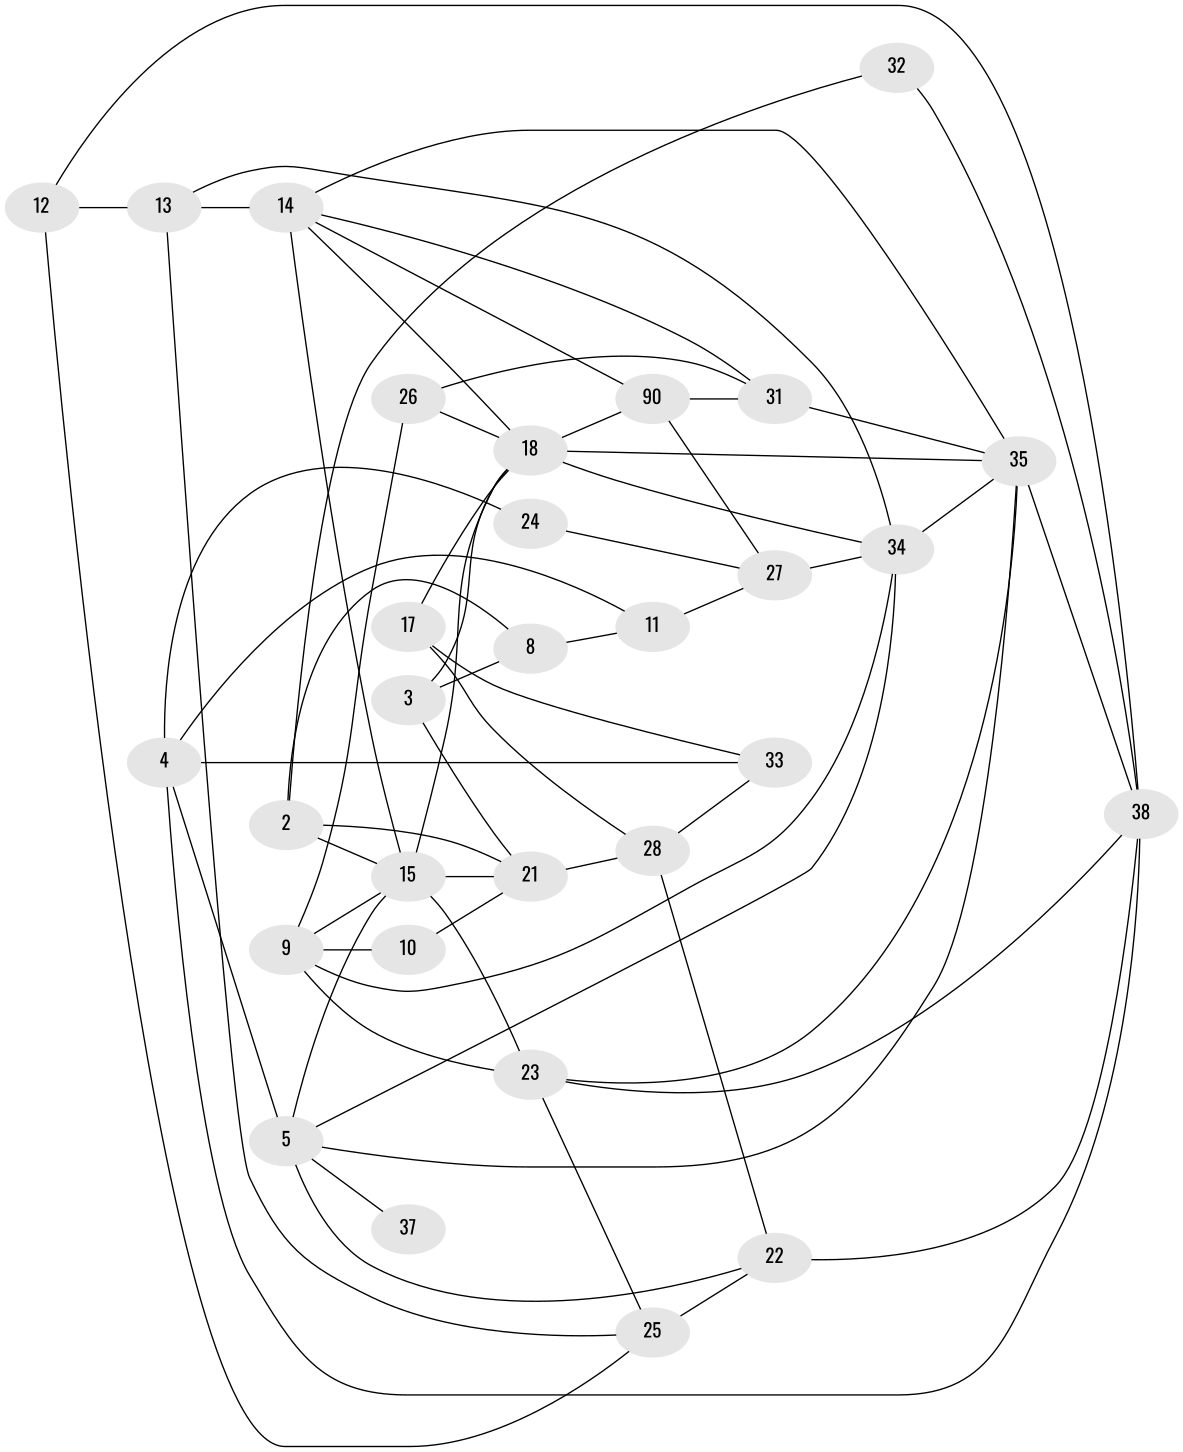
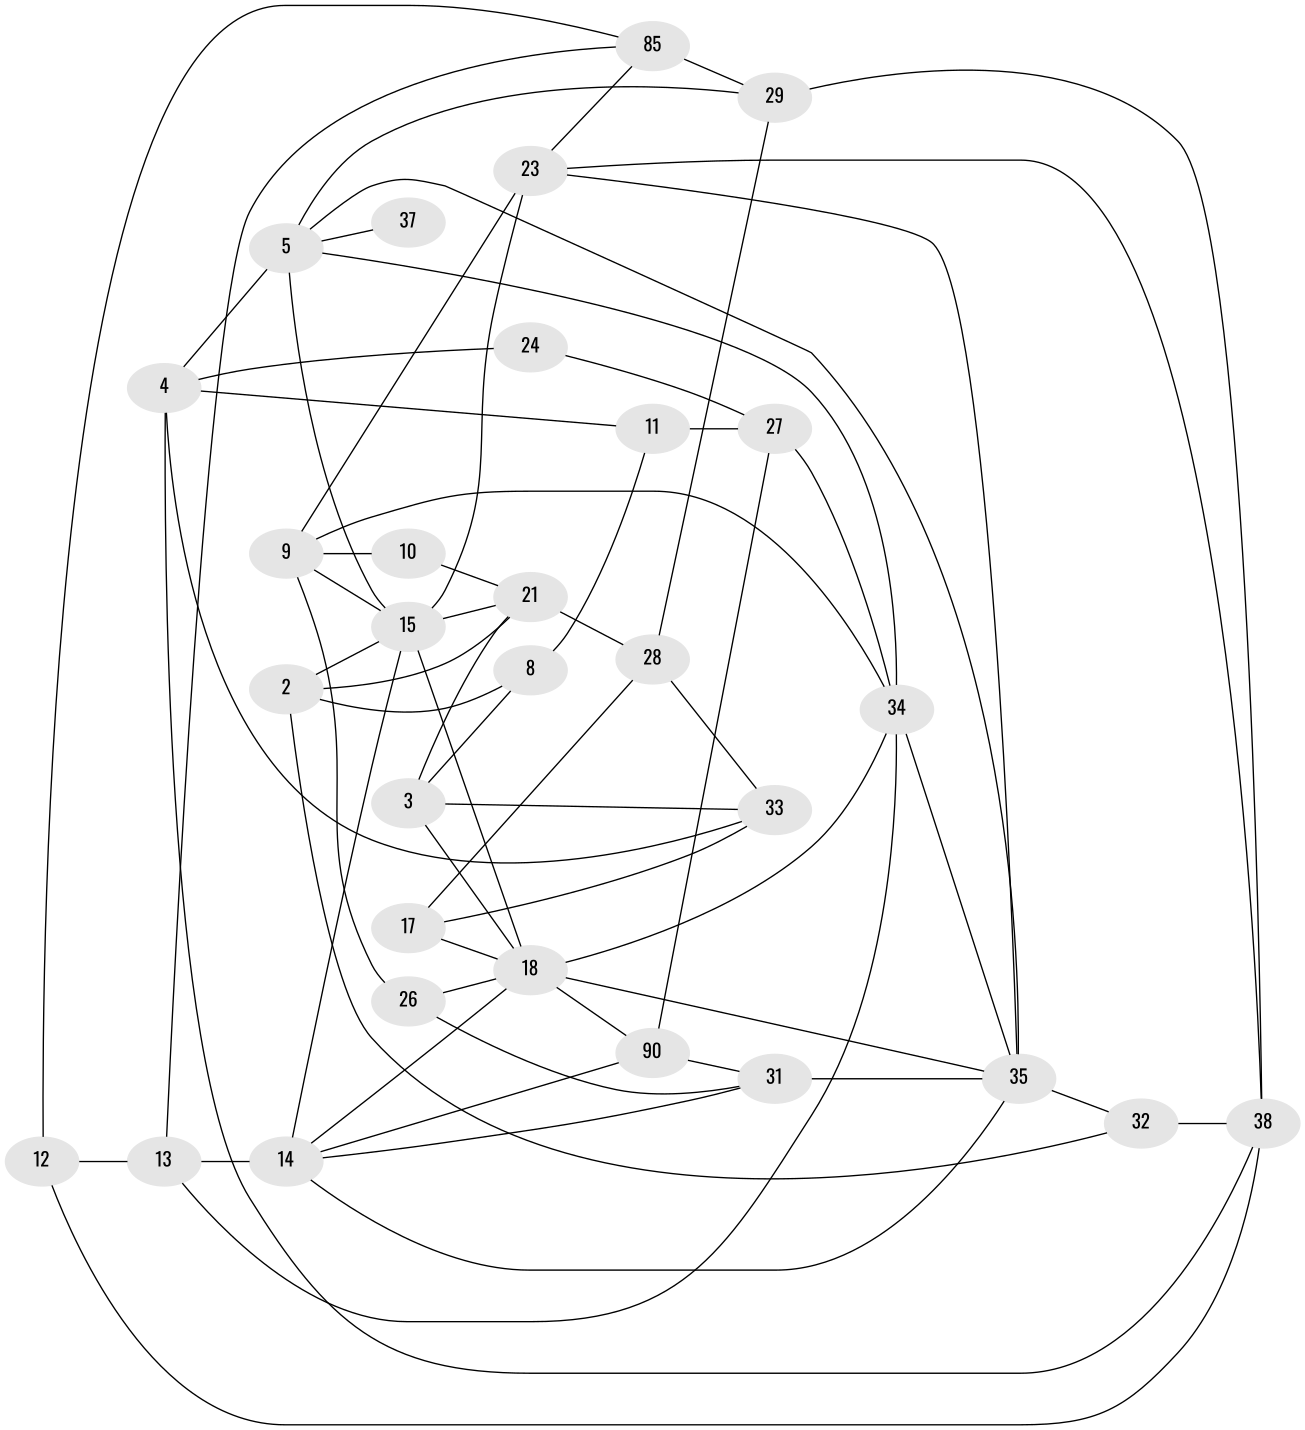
(1080, 638) -> (1080, 1101)
none -> (592, 807)
(775, 1258) -> (775, 98)
(653, 1333) -> (653, 46)
